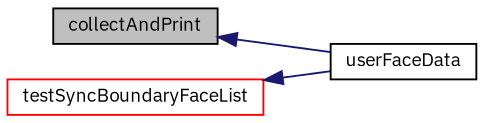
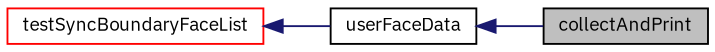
(284, 46) -> (519, 26)
